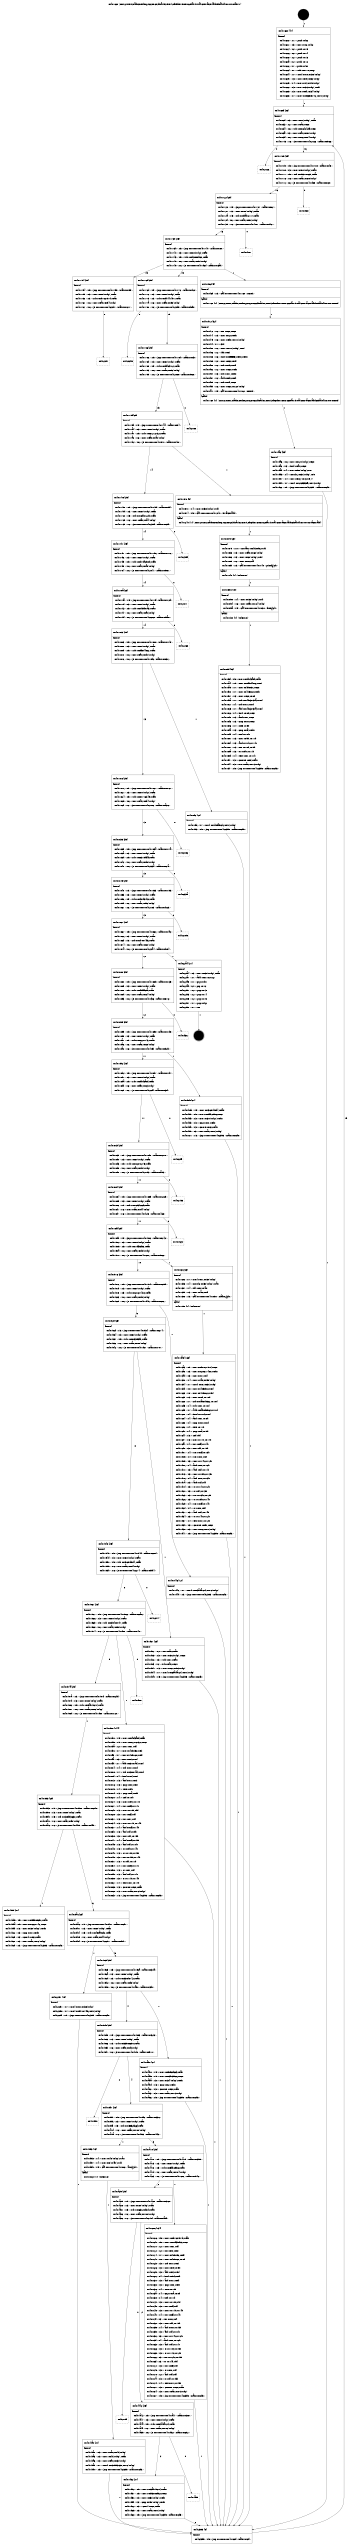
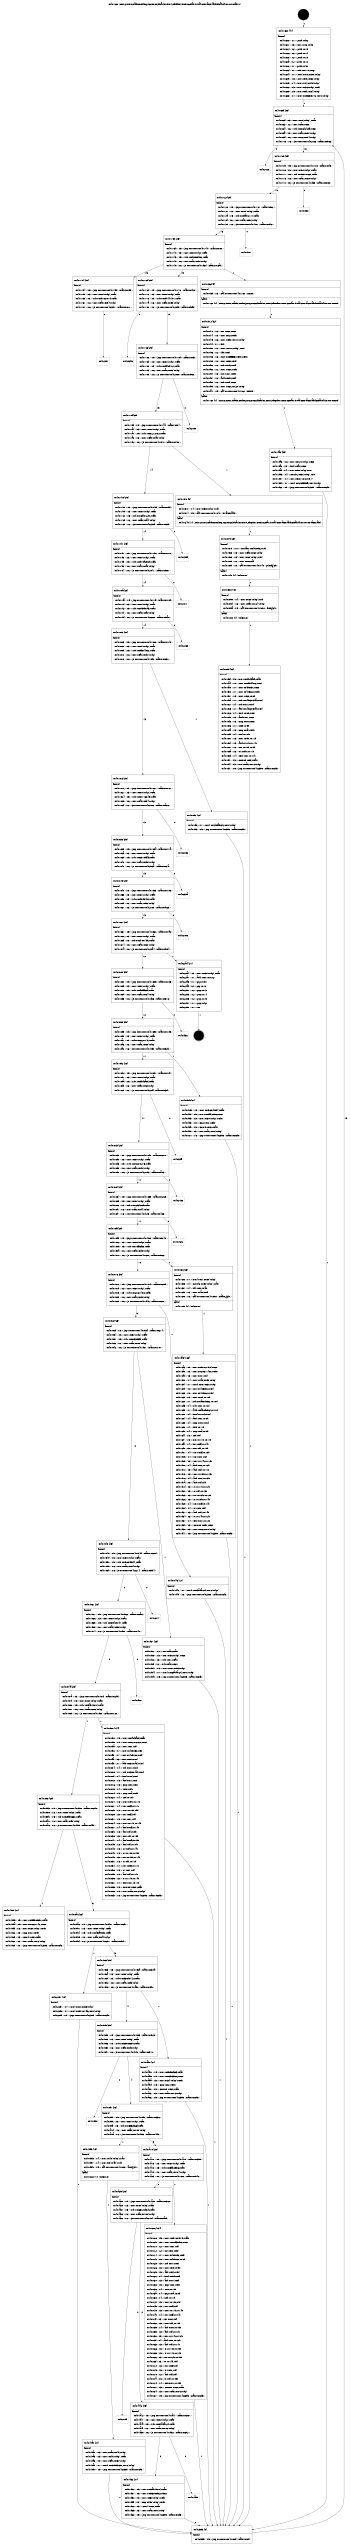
(122, 1679) -> (100, 1722)
